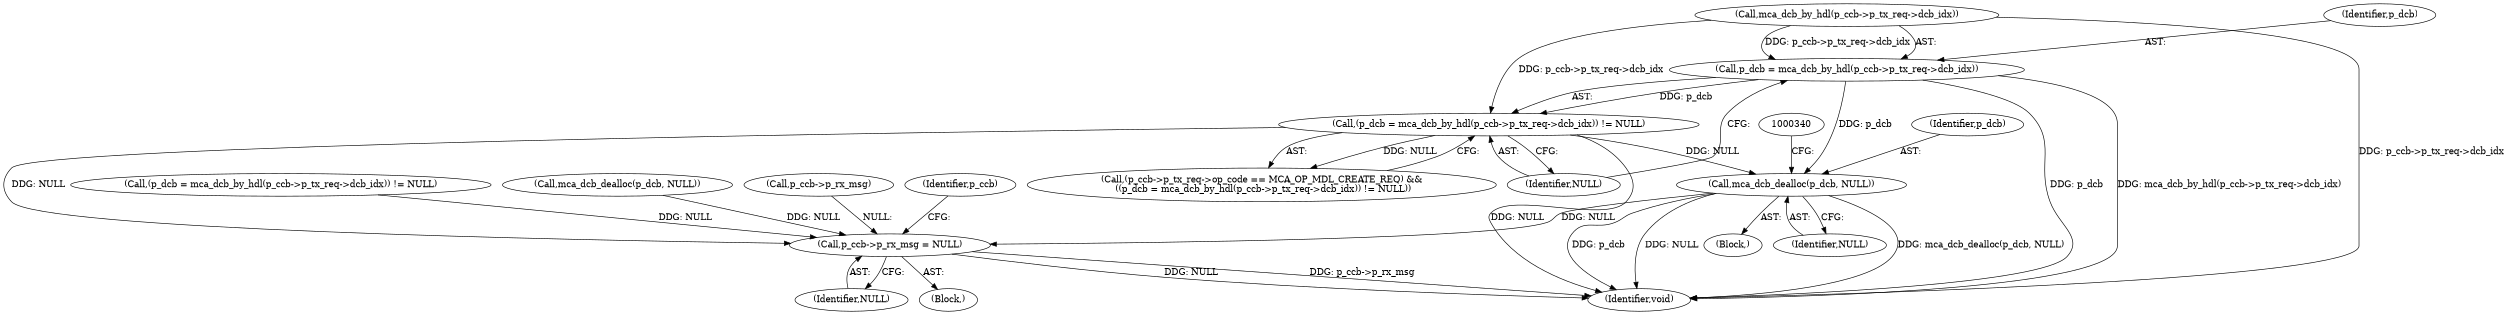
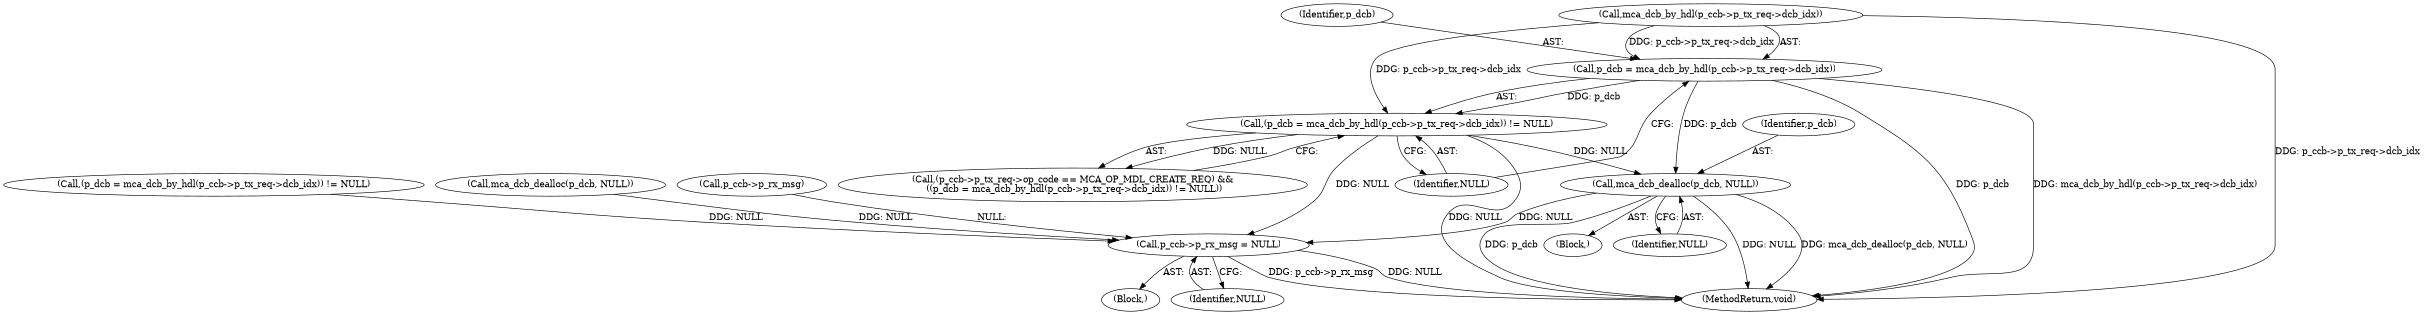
(1791, 125) -> none
(960, 185) -> none
(1639, 300) -> (1749, 300)
